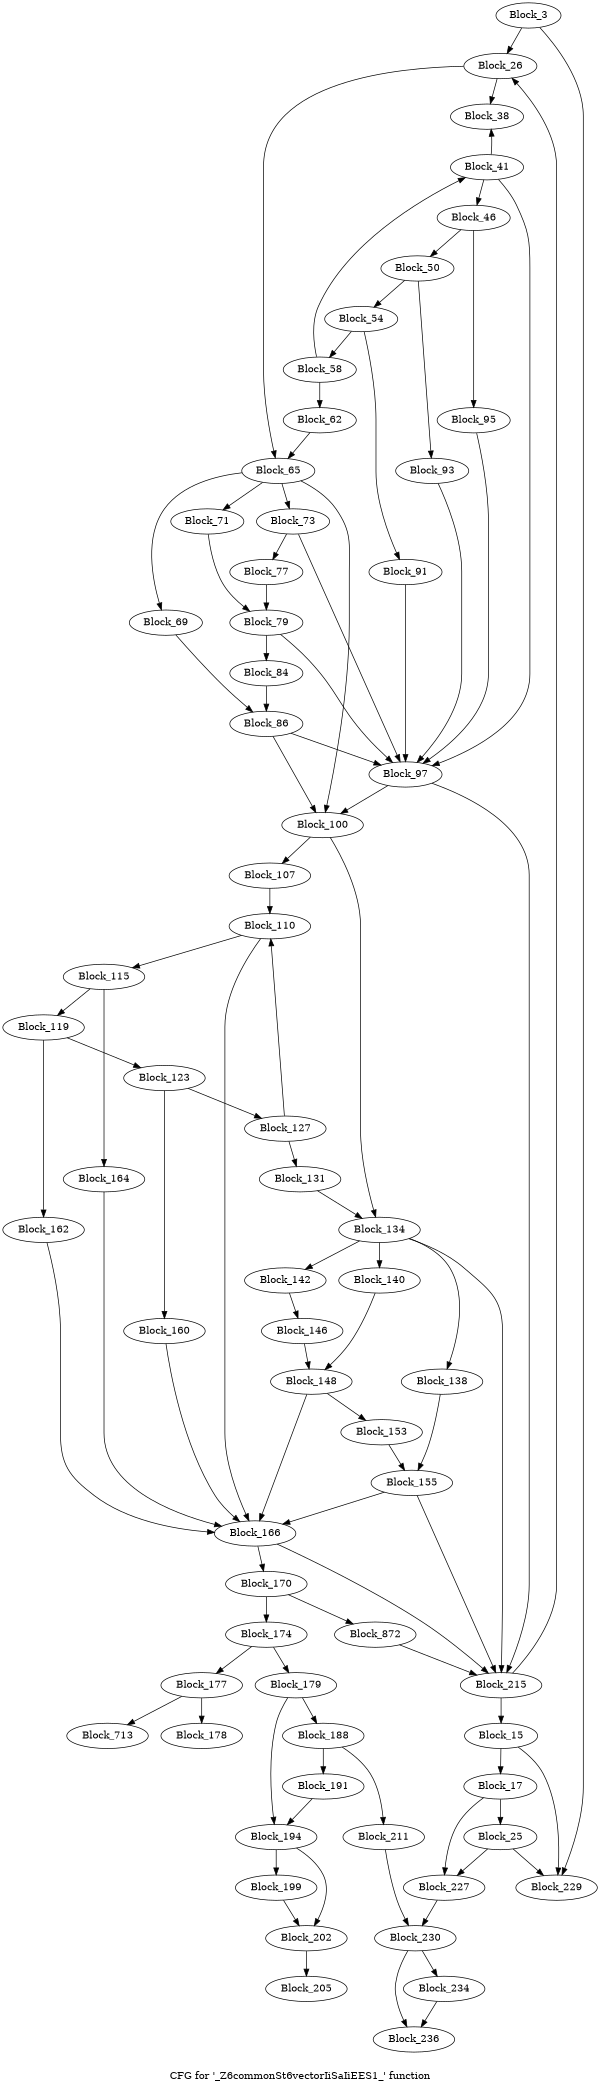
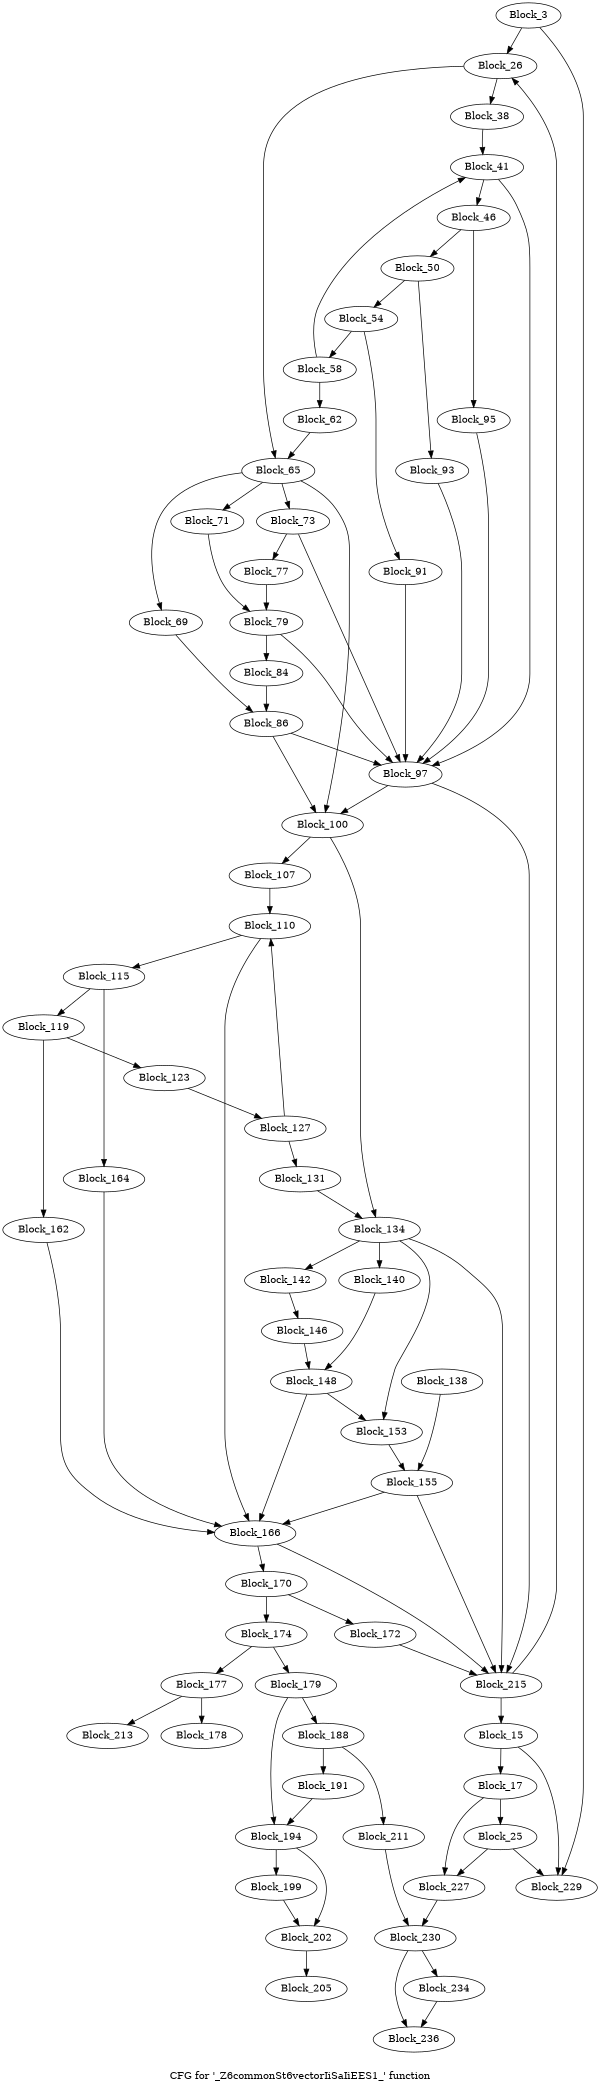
(492, 145) -> (482, 138)
(458, 1290) -> (419, 1323)
(164, 1331) -> none
(375, 1635) -> (375, 1635)
(108, 1736) -> (108, 1736)
